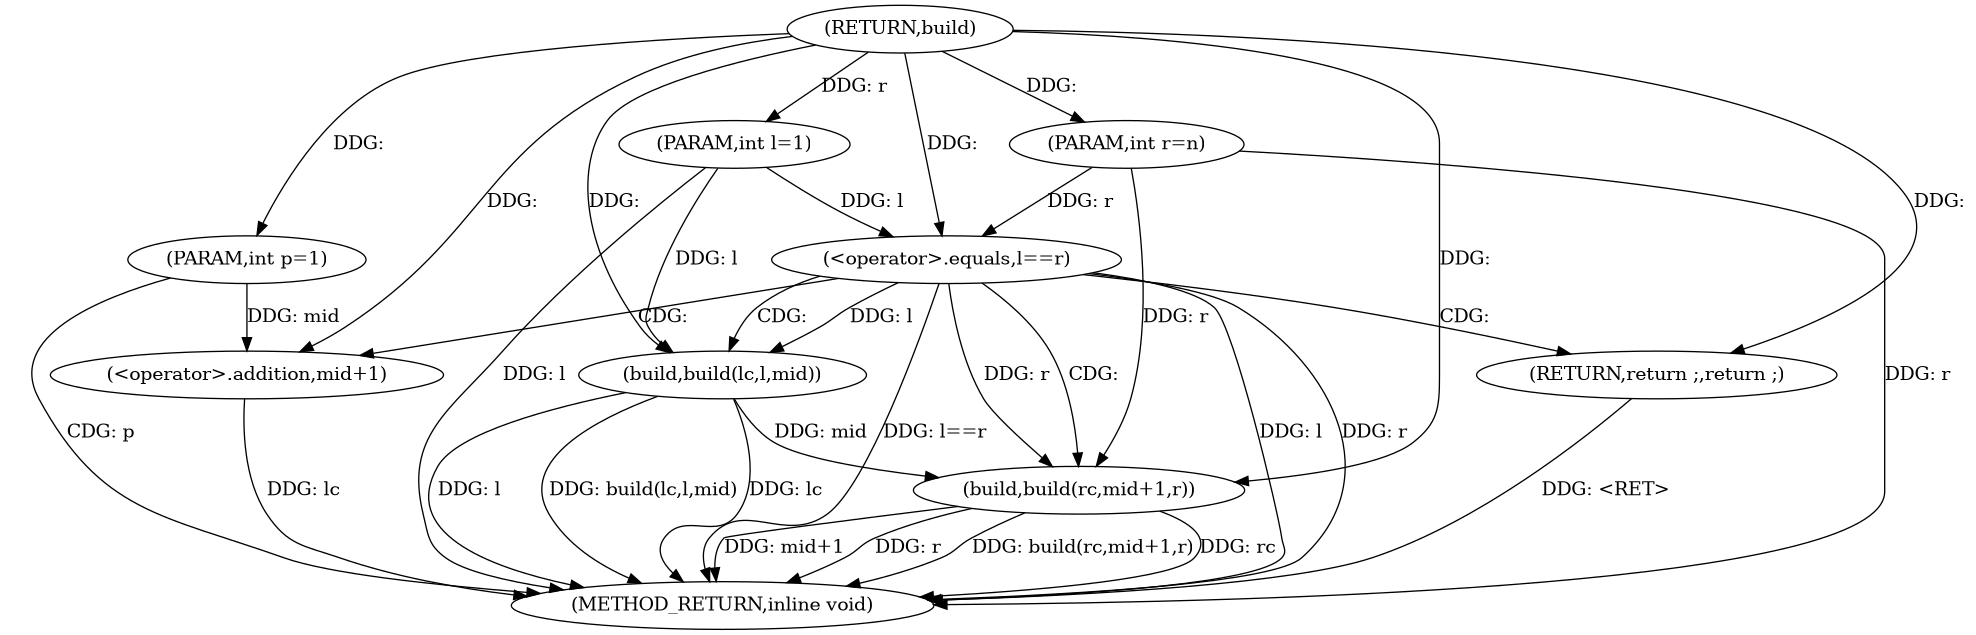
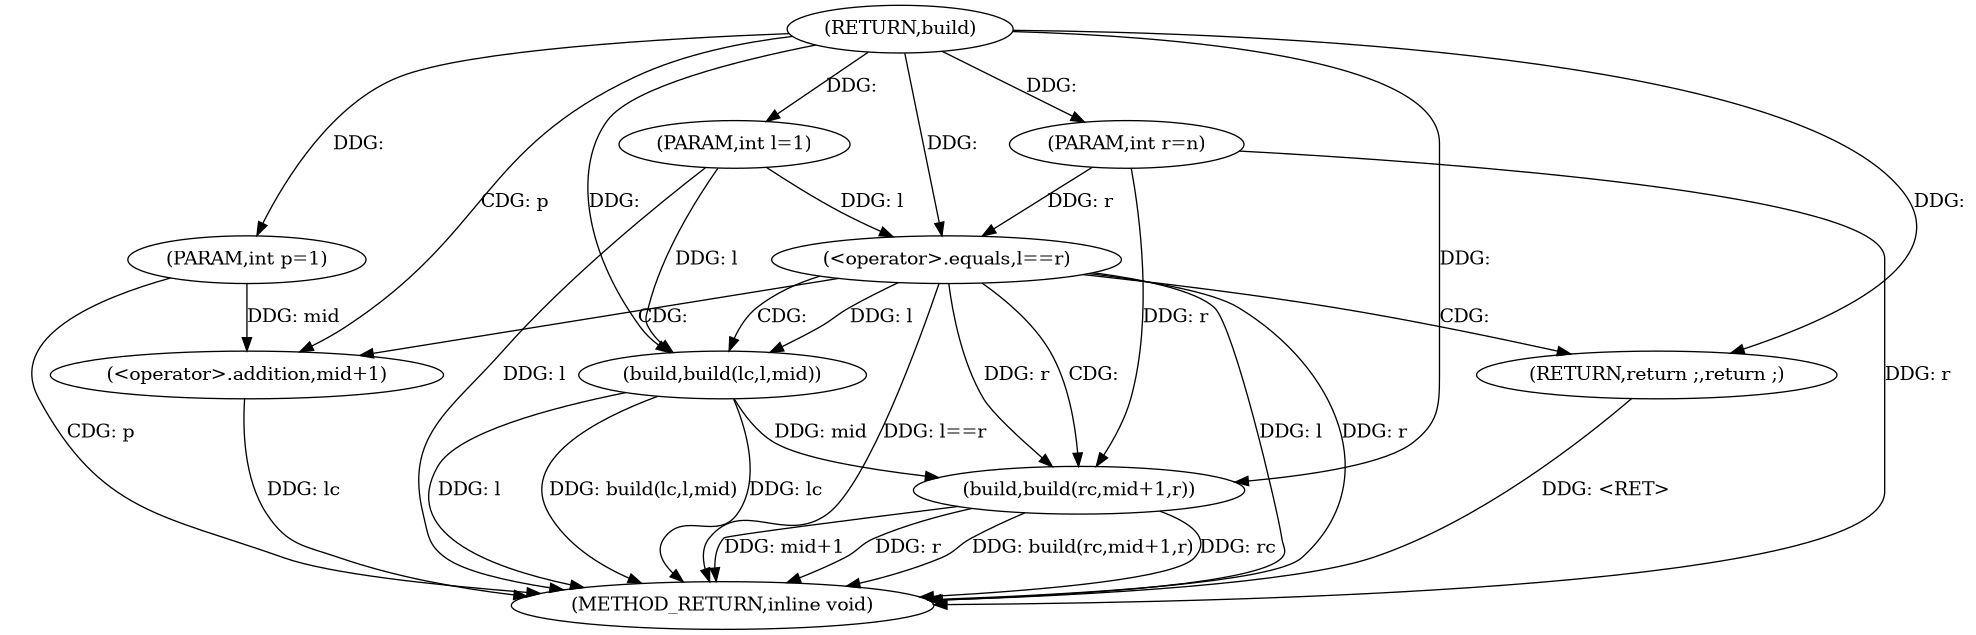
(854, 87) -> (854, 87)
(515, 202) -> (515, 202)
